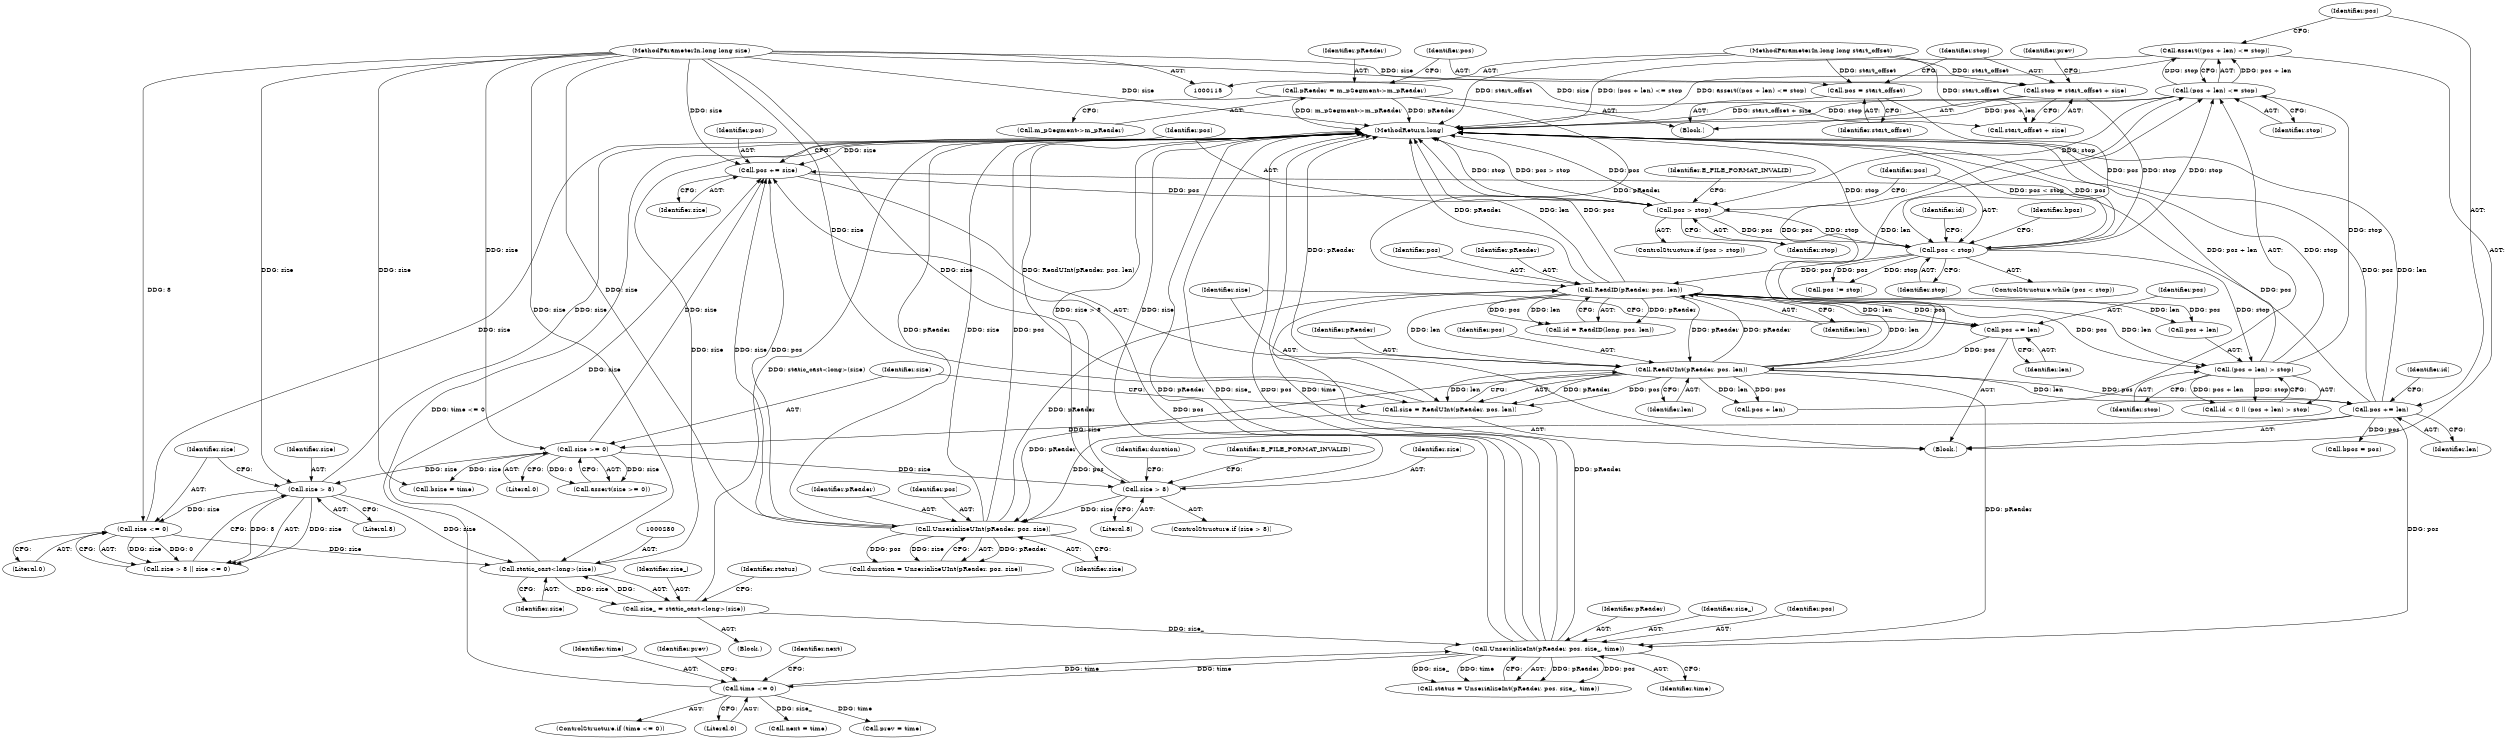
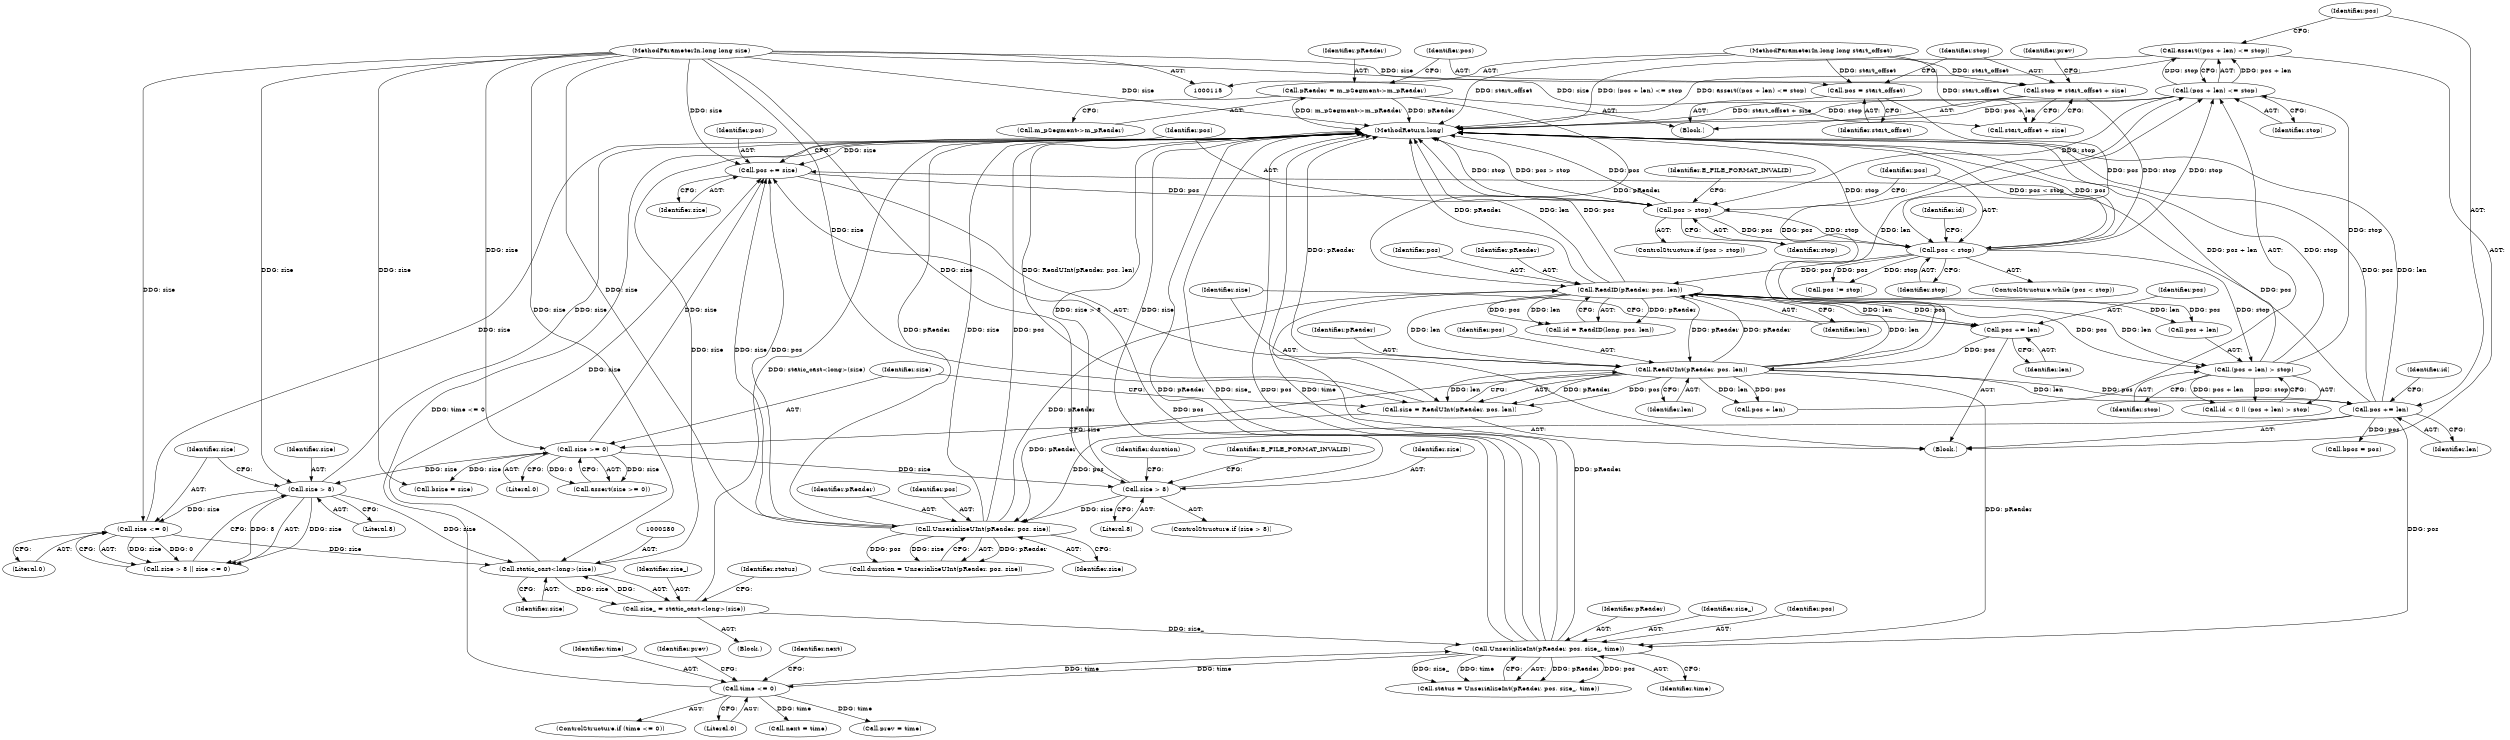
(2077, 111) -> (2077, 111)
(2057, 210) -> none
(159, 290) -> (159, 290)
(1085, 430) -> (1085, 430)
(444, 490) -> (444, 490)
(794, 709) -> (794, 709)
